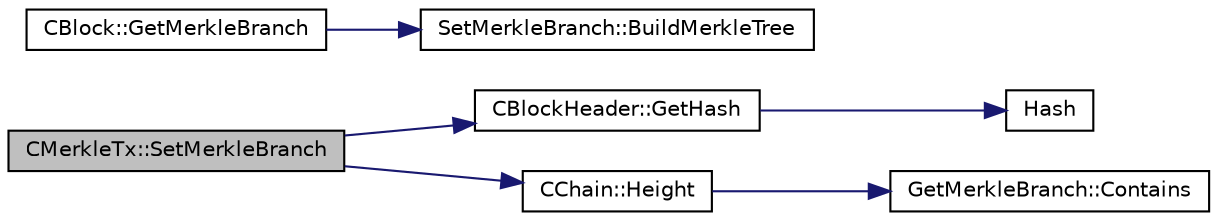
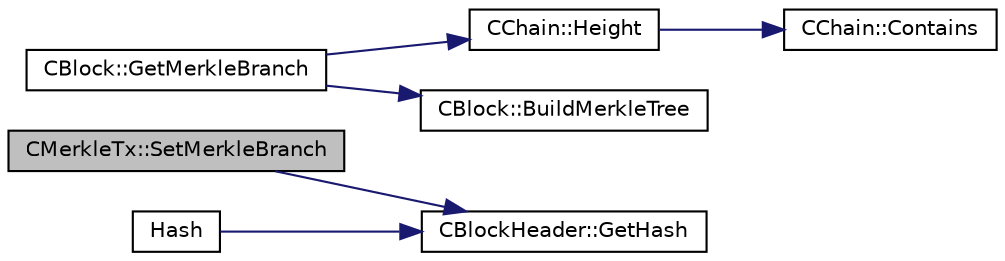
(617, 30) -> (564, 110)
(872, 110) -> (310, 232)
(423, 173) -> (387, 48)
(1050, 191) -> (890, 30)
